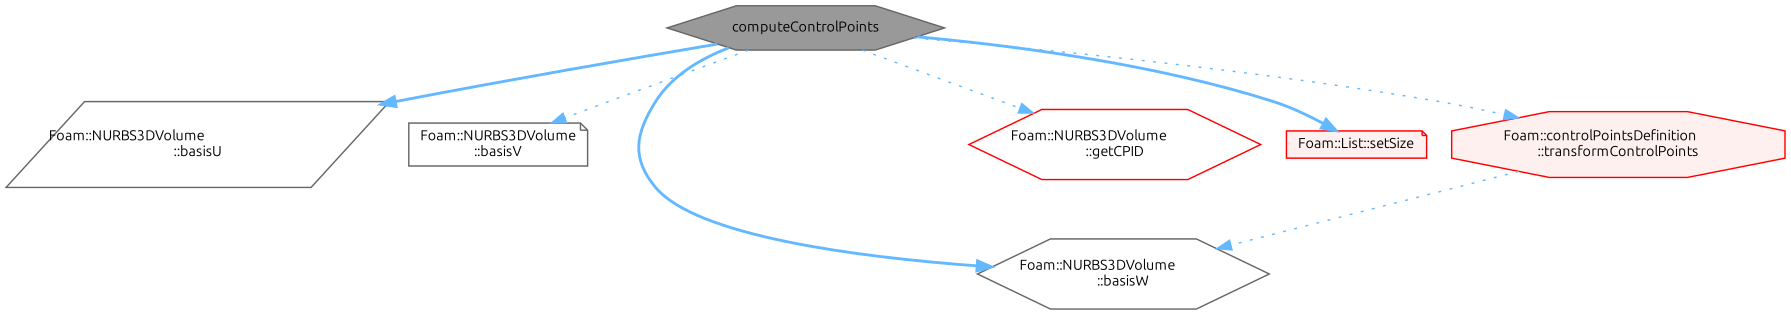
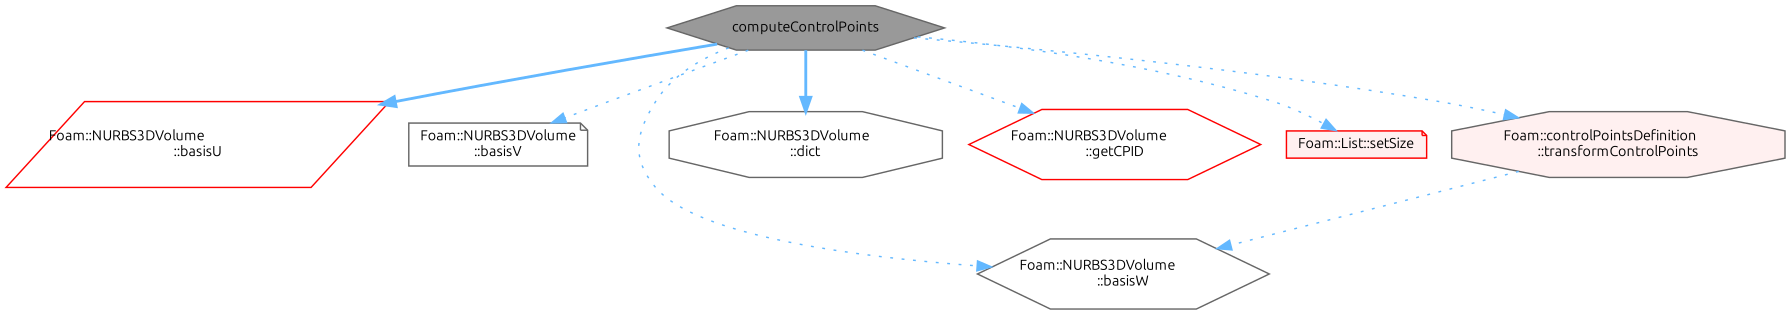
(1155, 71) -> (1155, 71)
(198, 145) -> (198, 145)
none -> (806, 145)
(1618, 145) -> (1618, 145)
(720, 224) -> (720, 224)
